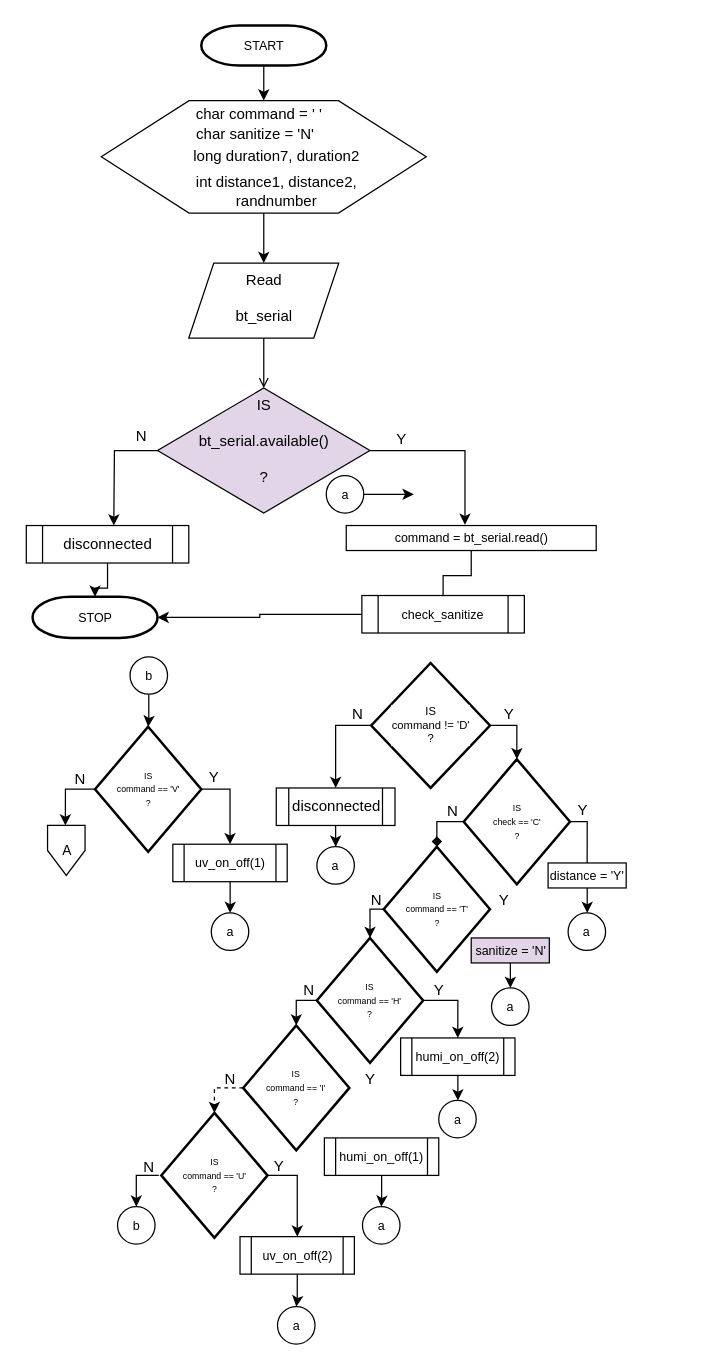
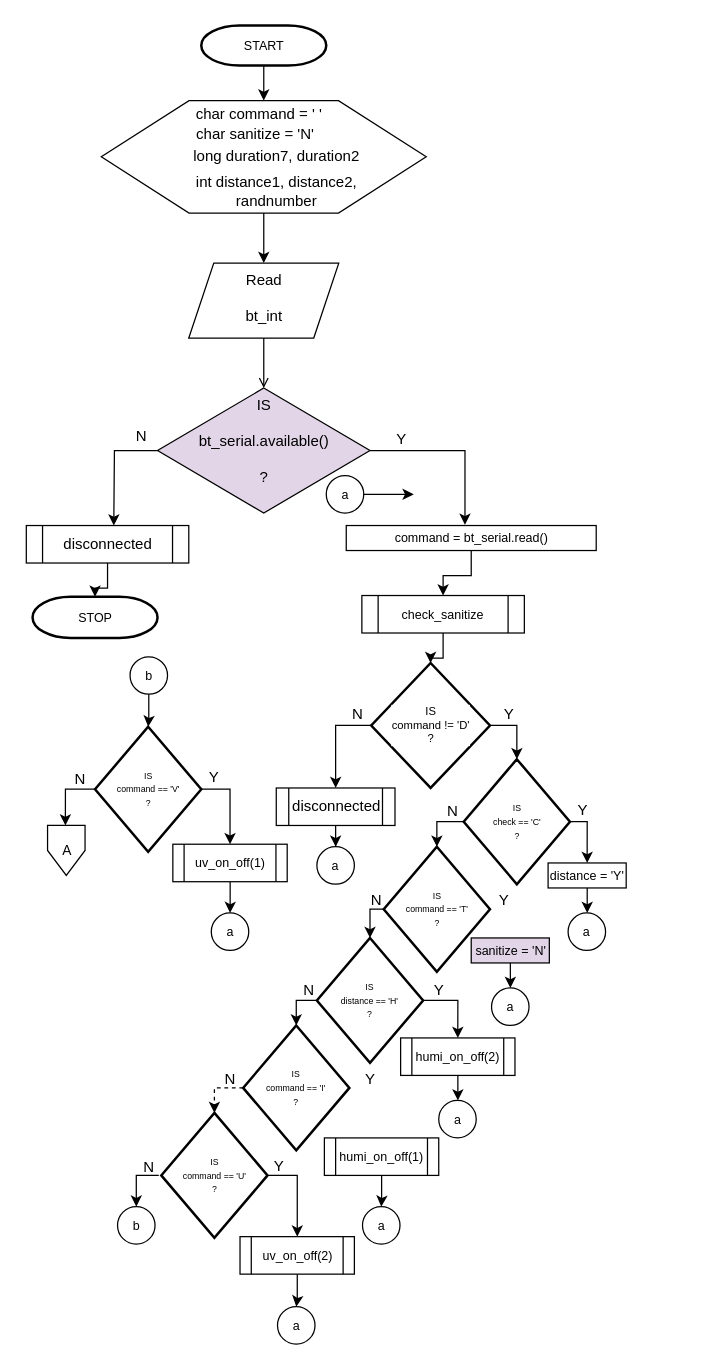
(264, 290) -> (264, 290)
(443, 589) -> (443, 586)
(263, 614) -> (443, 652)
(437, 836) -> (437, 837)
(587, 856) -> (587, 853)
(370, 1001) -> (370, 1001)
